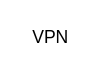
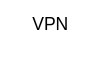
(51, 38) -> (51, 26)
